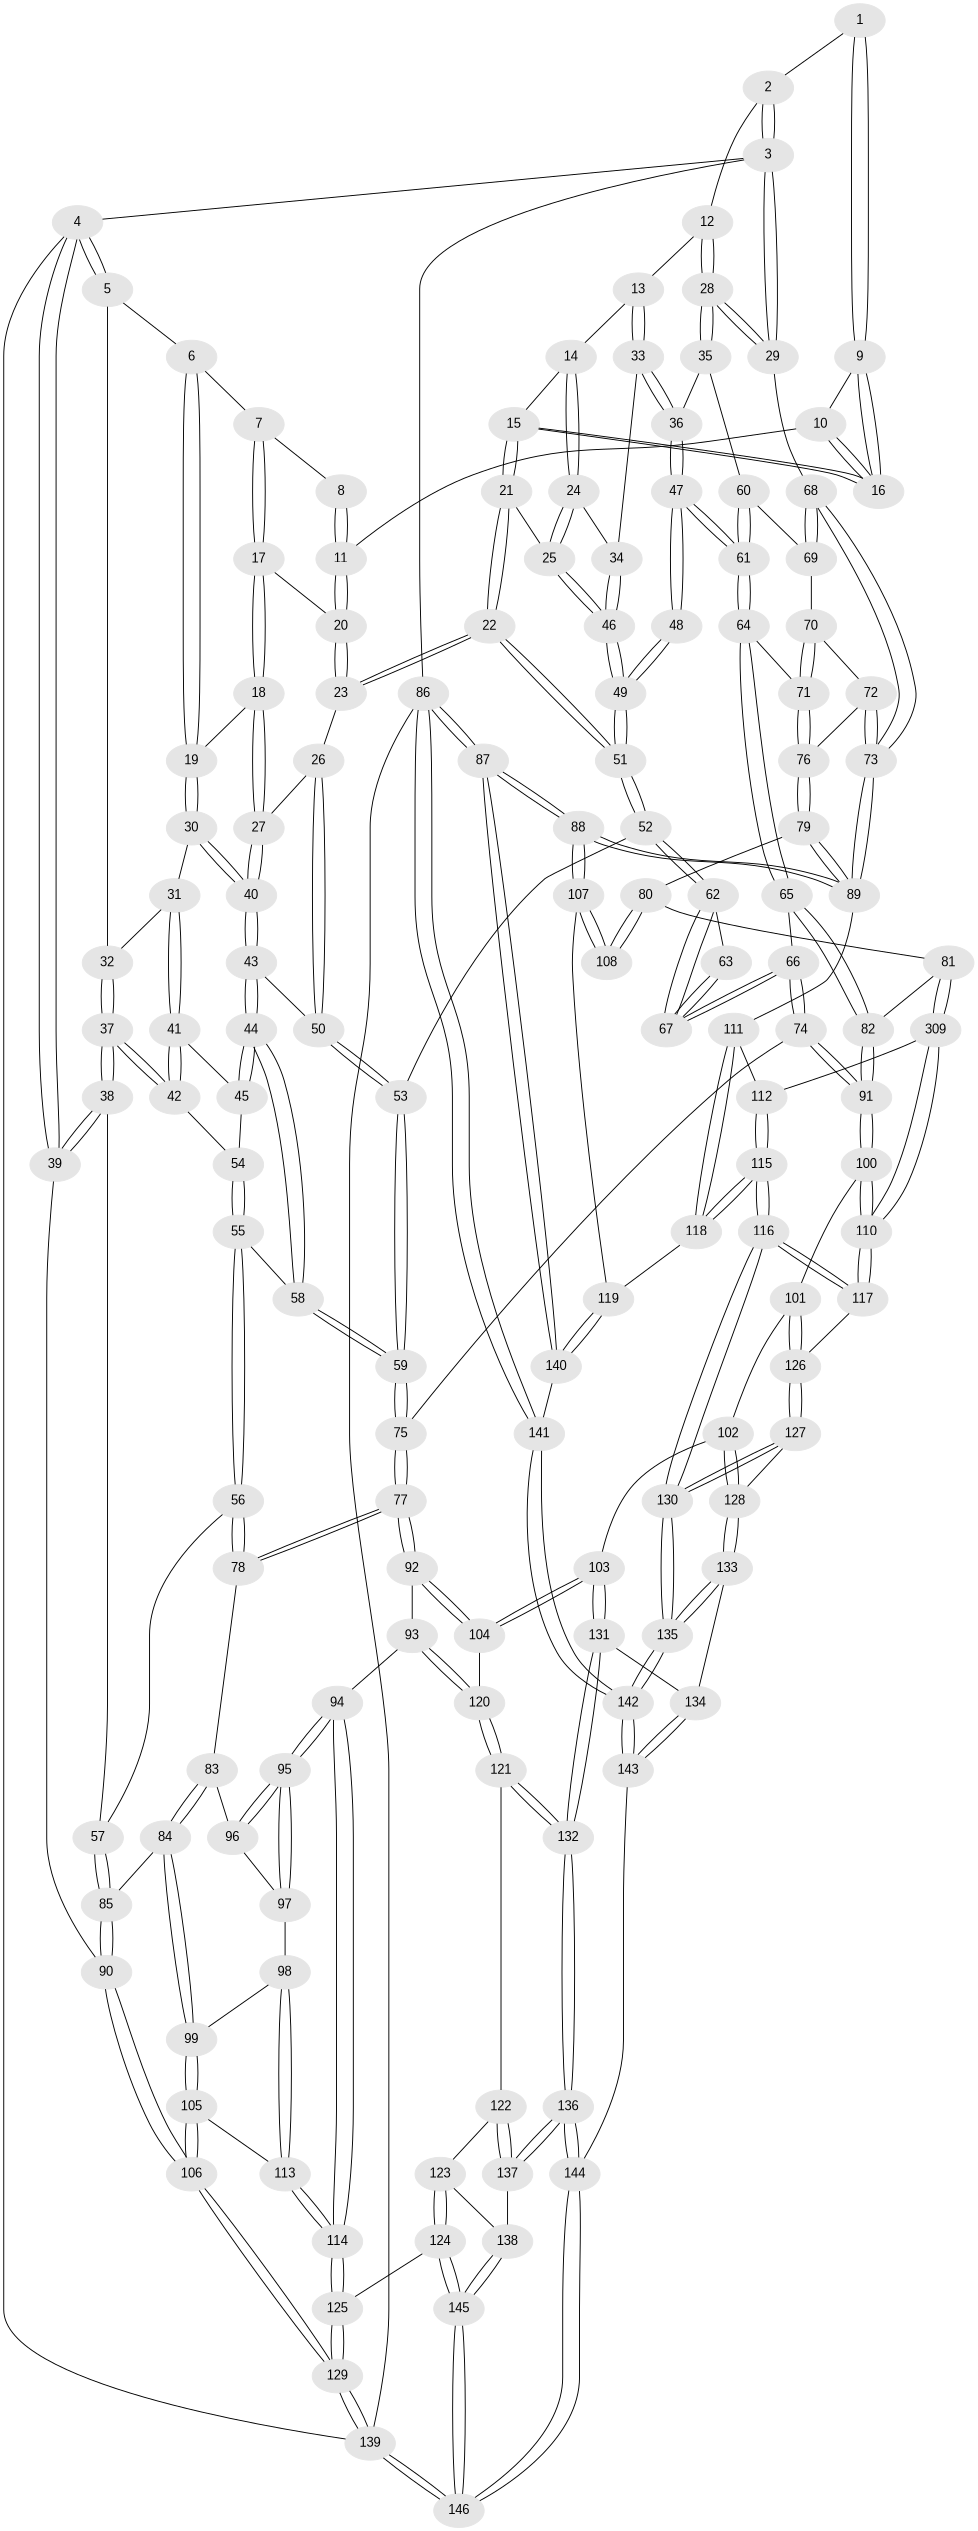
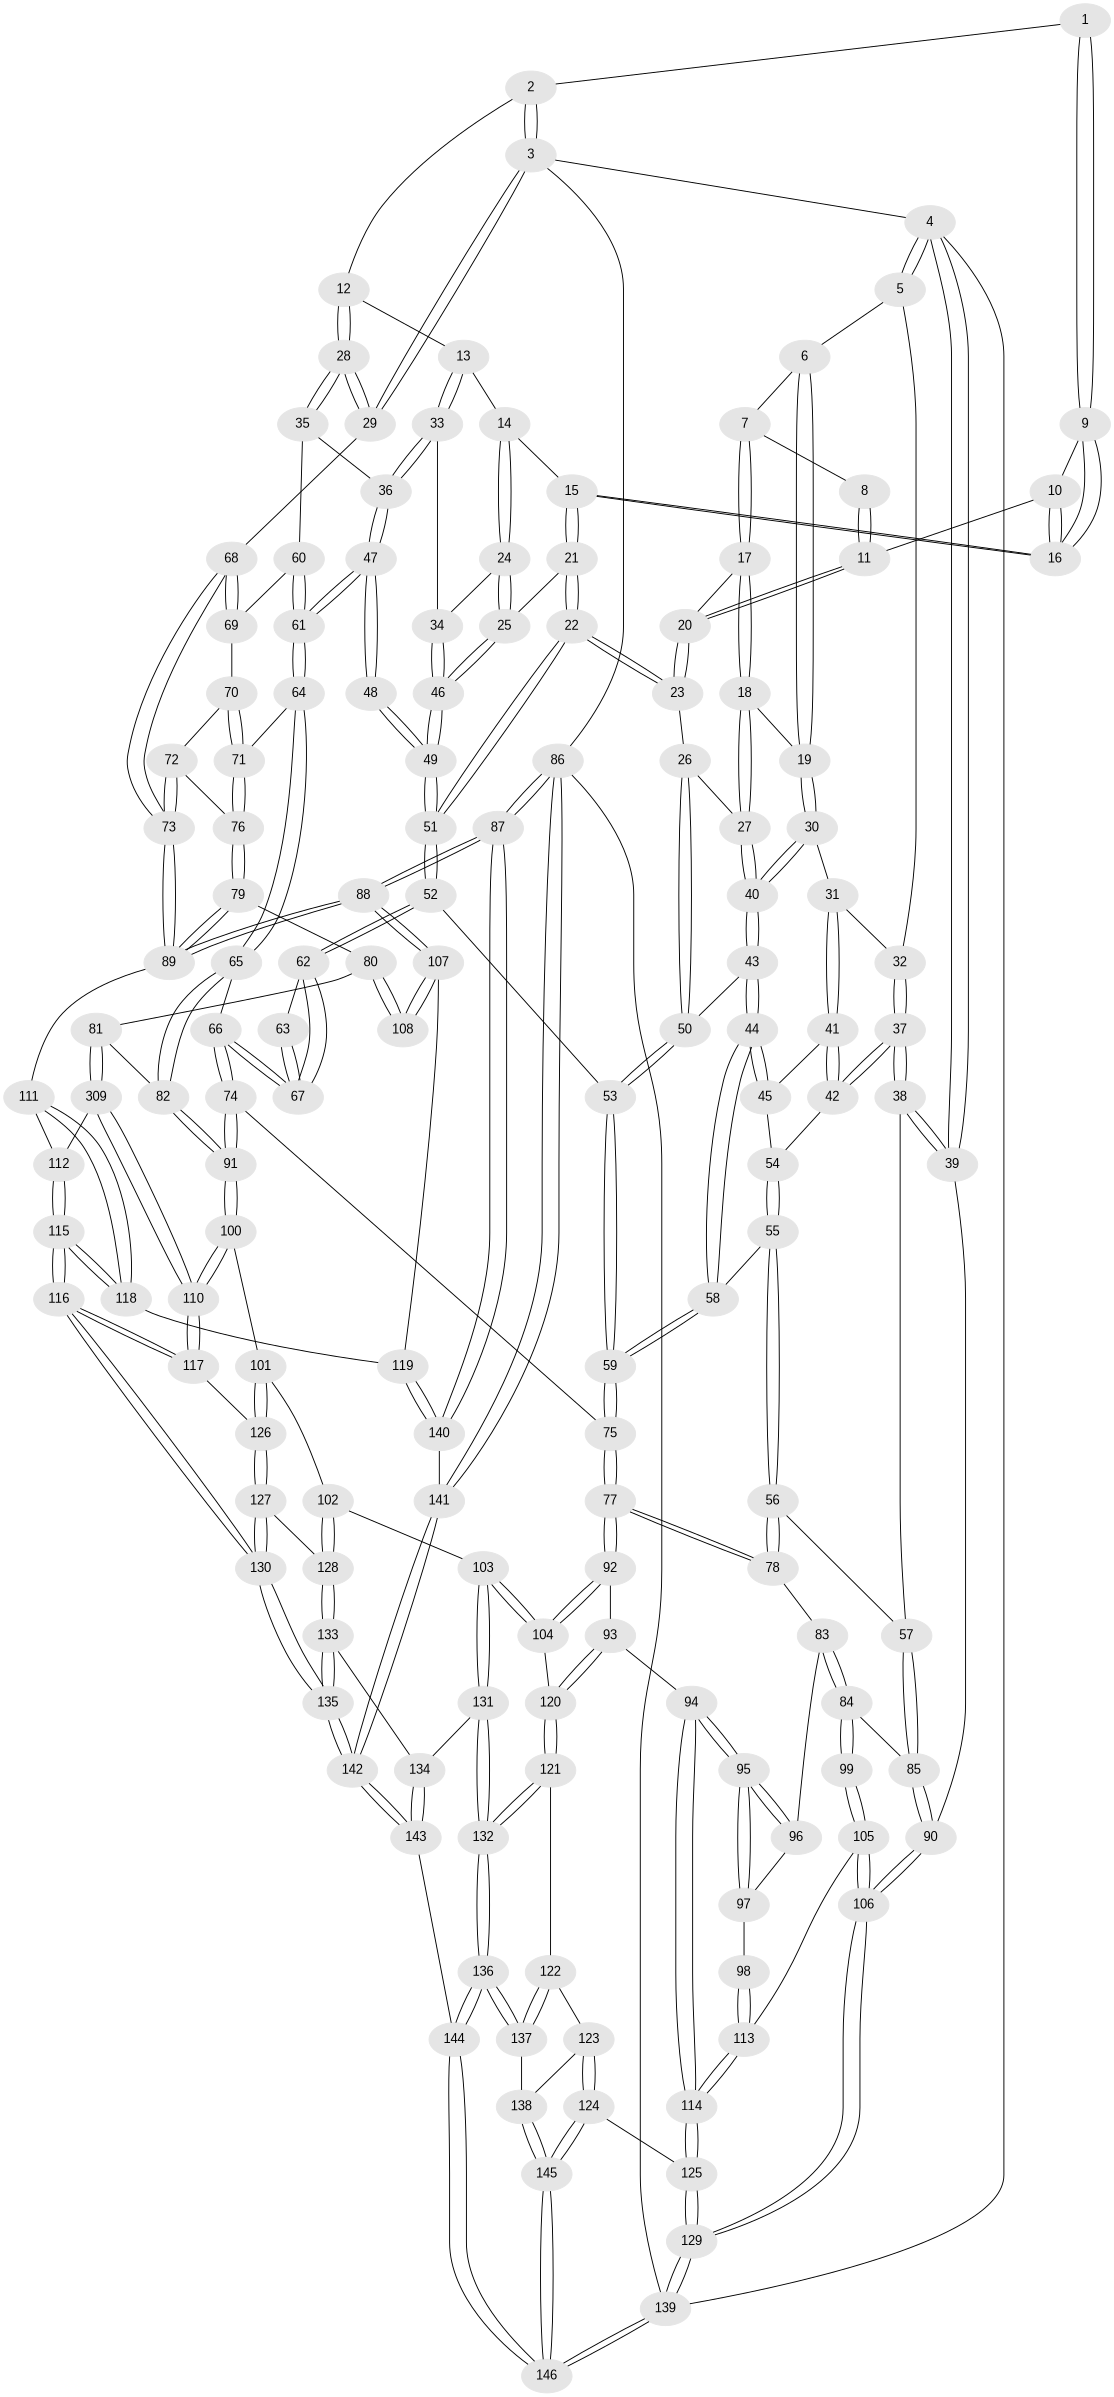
(238, 2006) -> none
